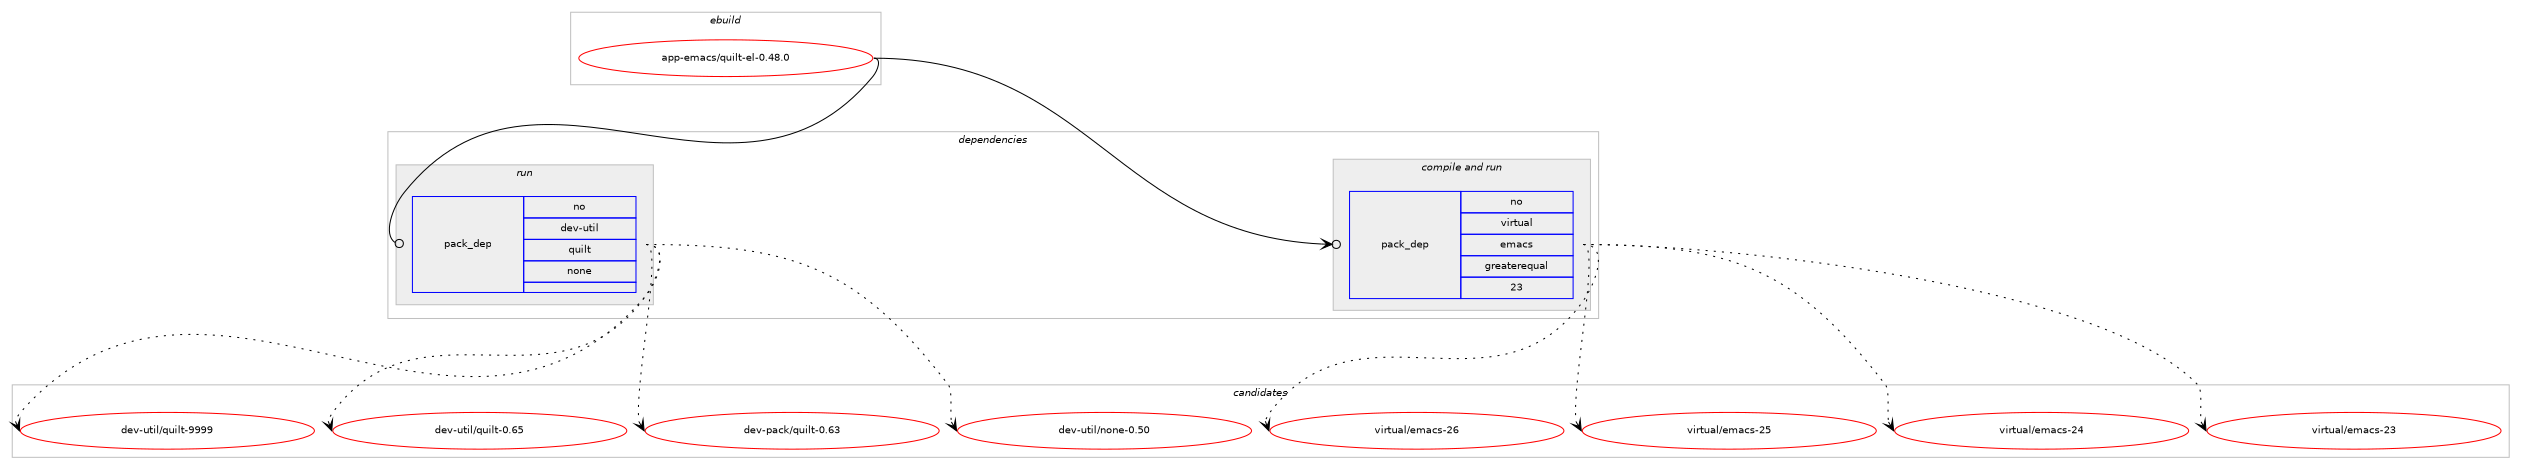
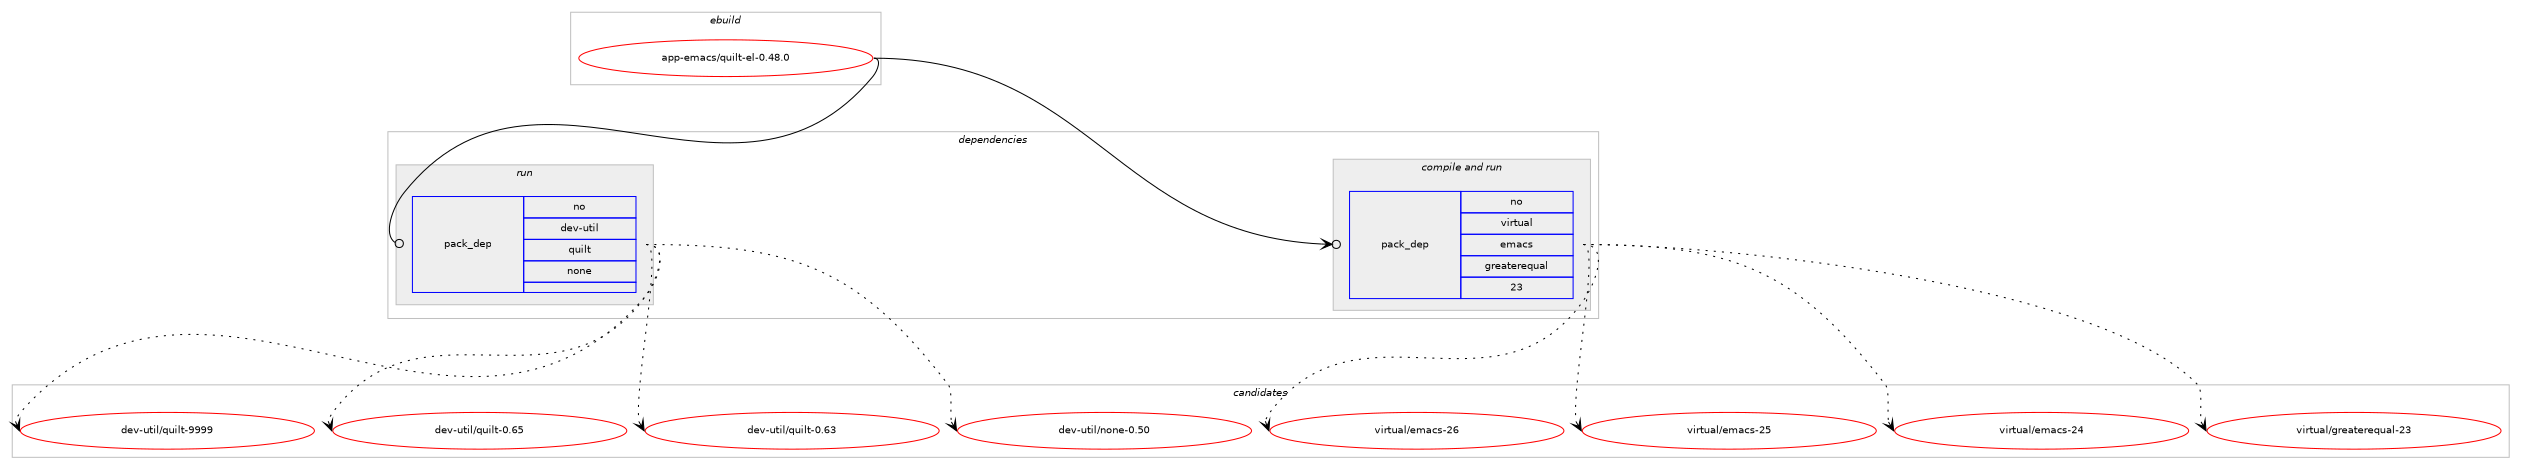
(792, 431) -> (792, 431)
(2354, 431) -> (2354, 431)
